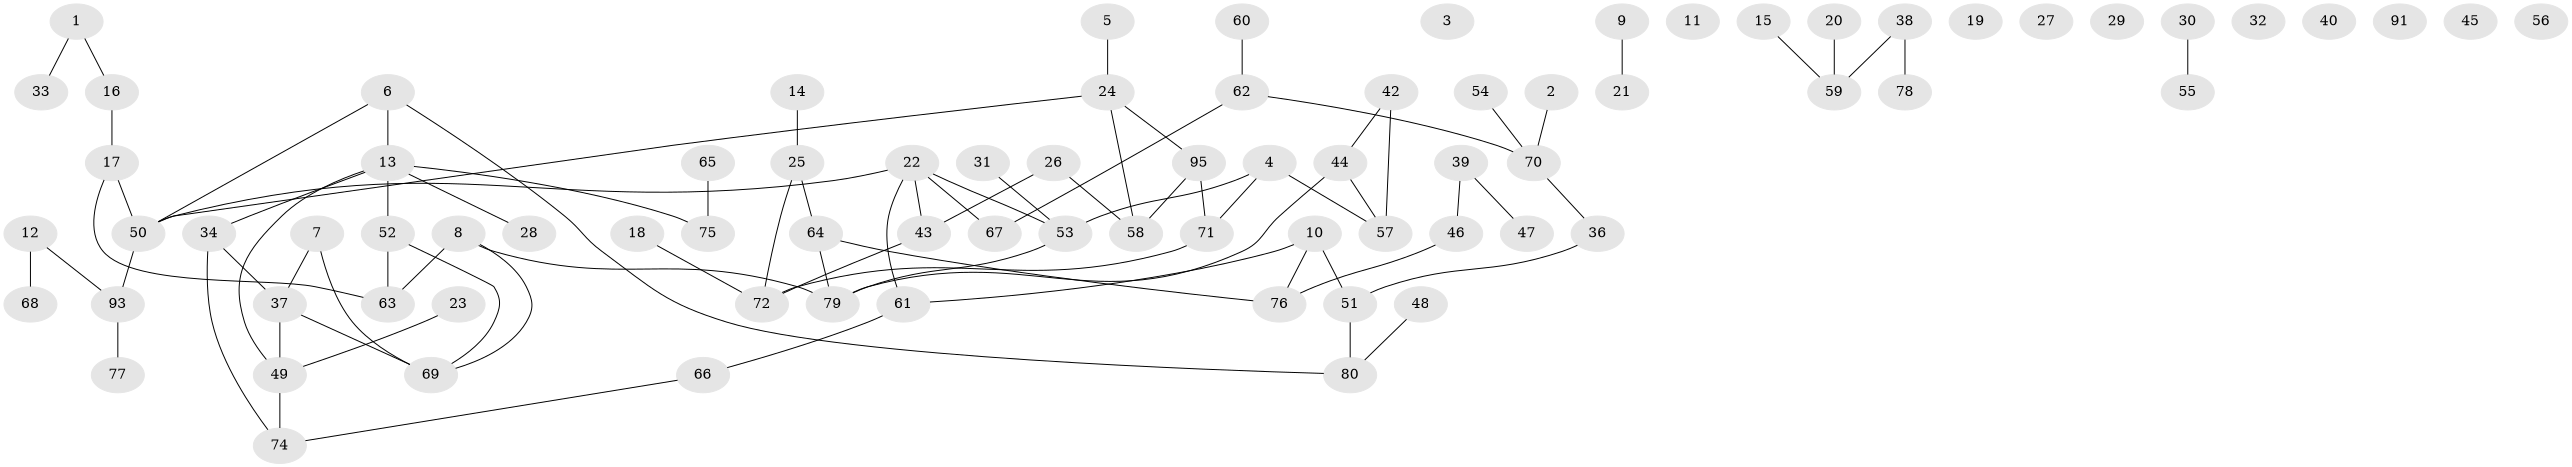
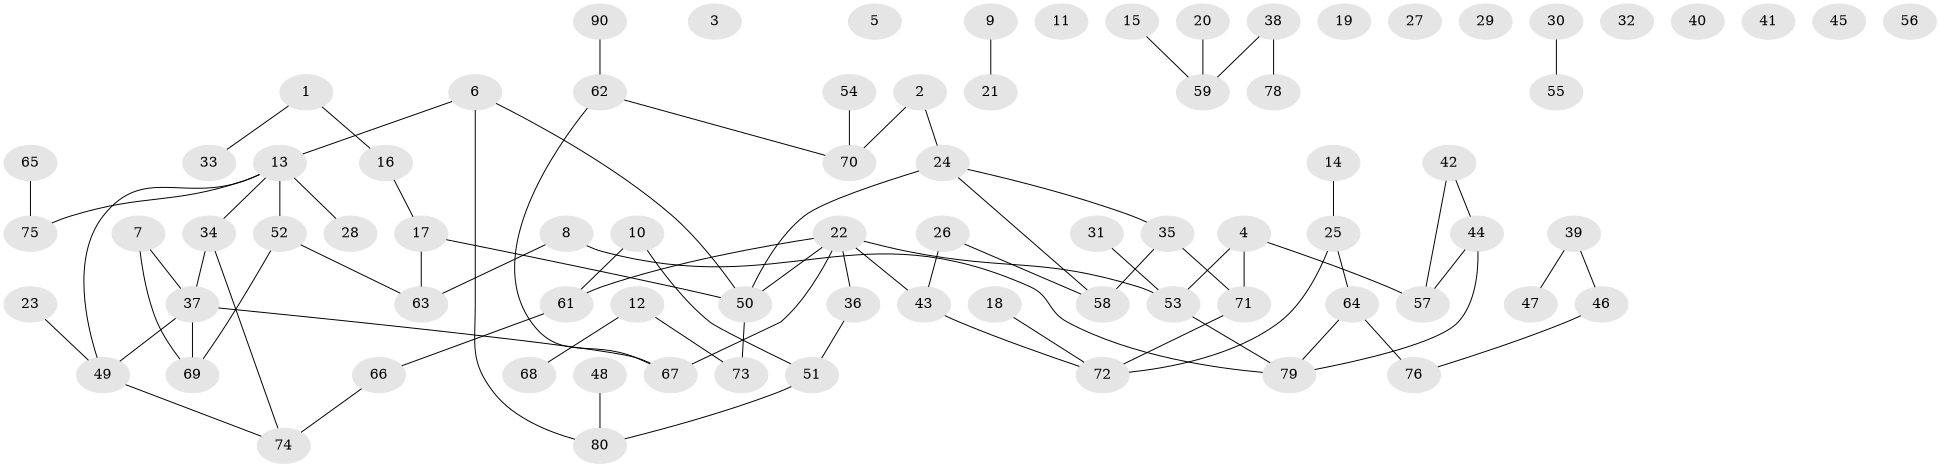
(1242, 22) -> (600, 22)
(2400, 22) -> (1768, 22)
(1108, 57) -> (931, 128)
(1199, 163) -> (1168, 234)
(1566, 198) -> (846, 269)
(1297, 269) -> none
(118, 304) -> (741, 375)
(530, 316) -> none
none -> (435, 331)
(118, 375) -> none
